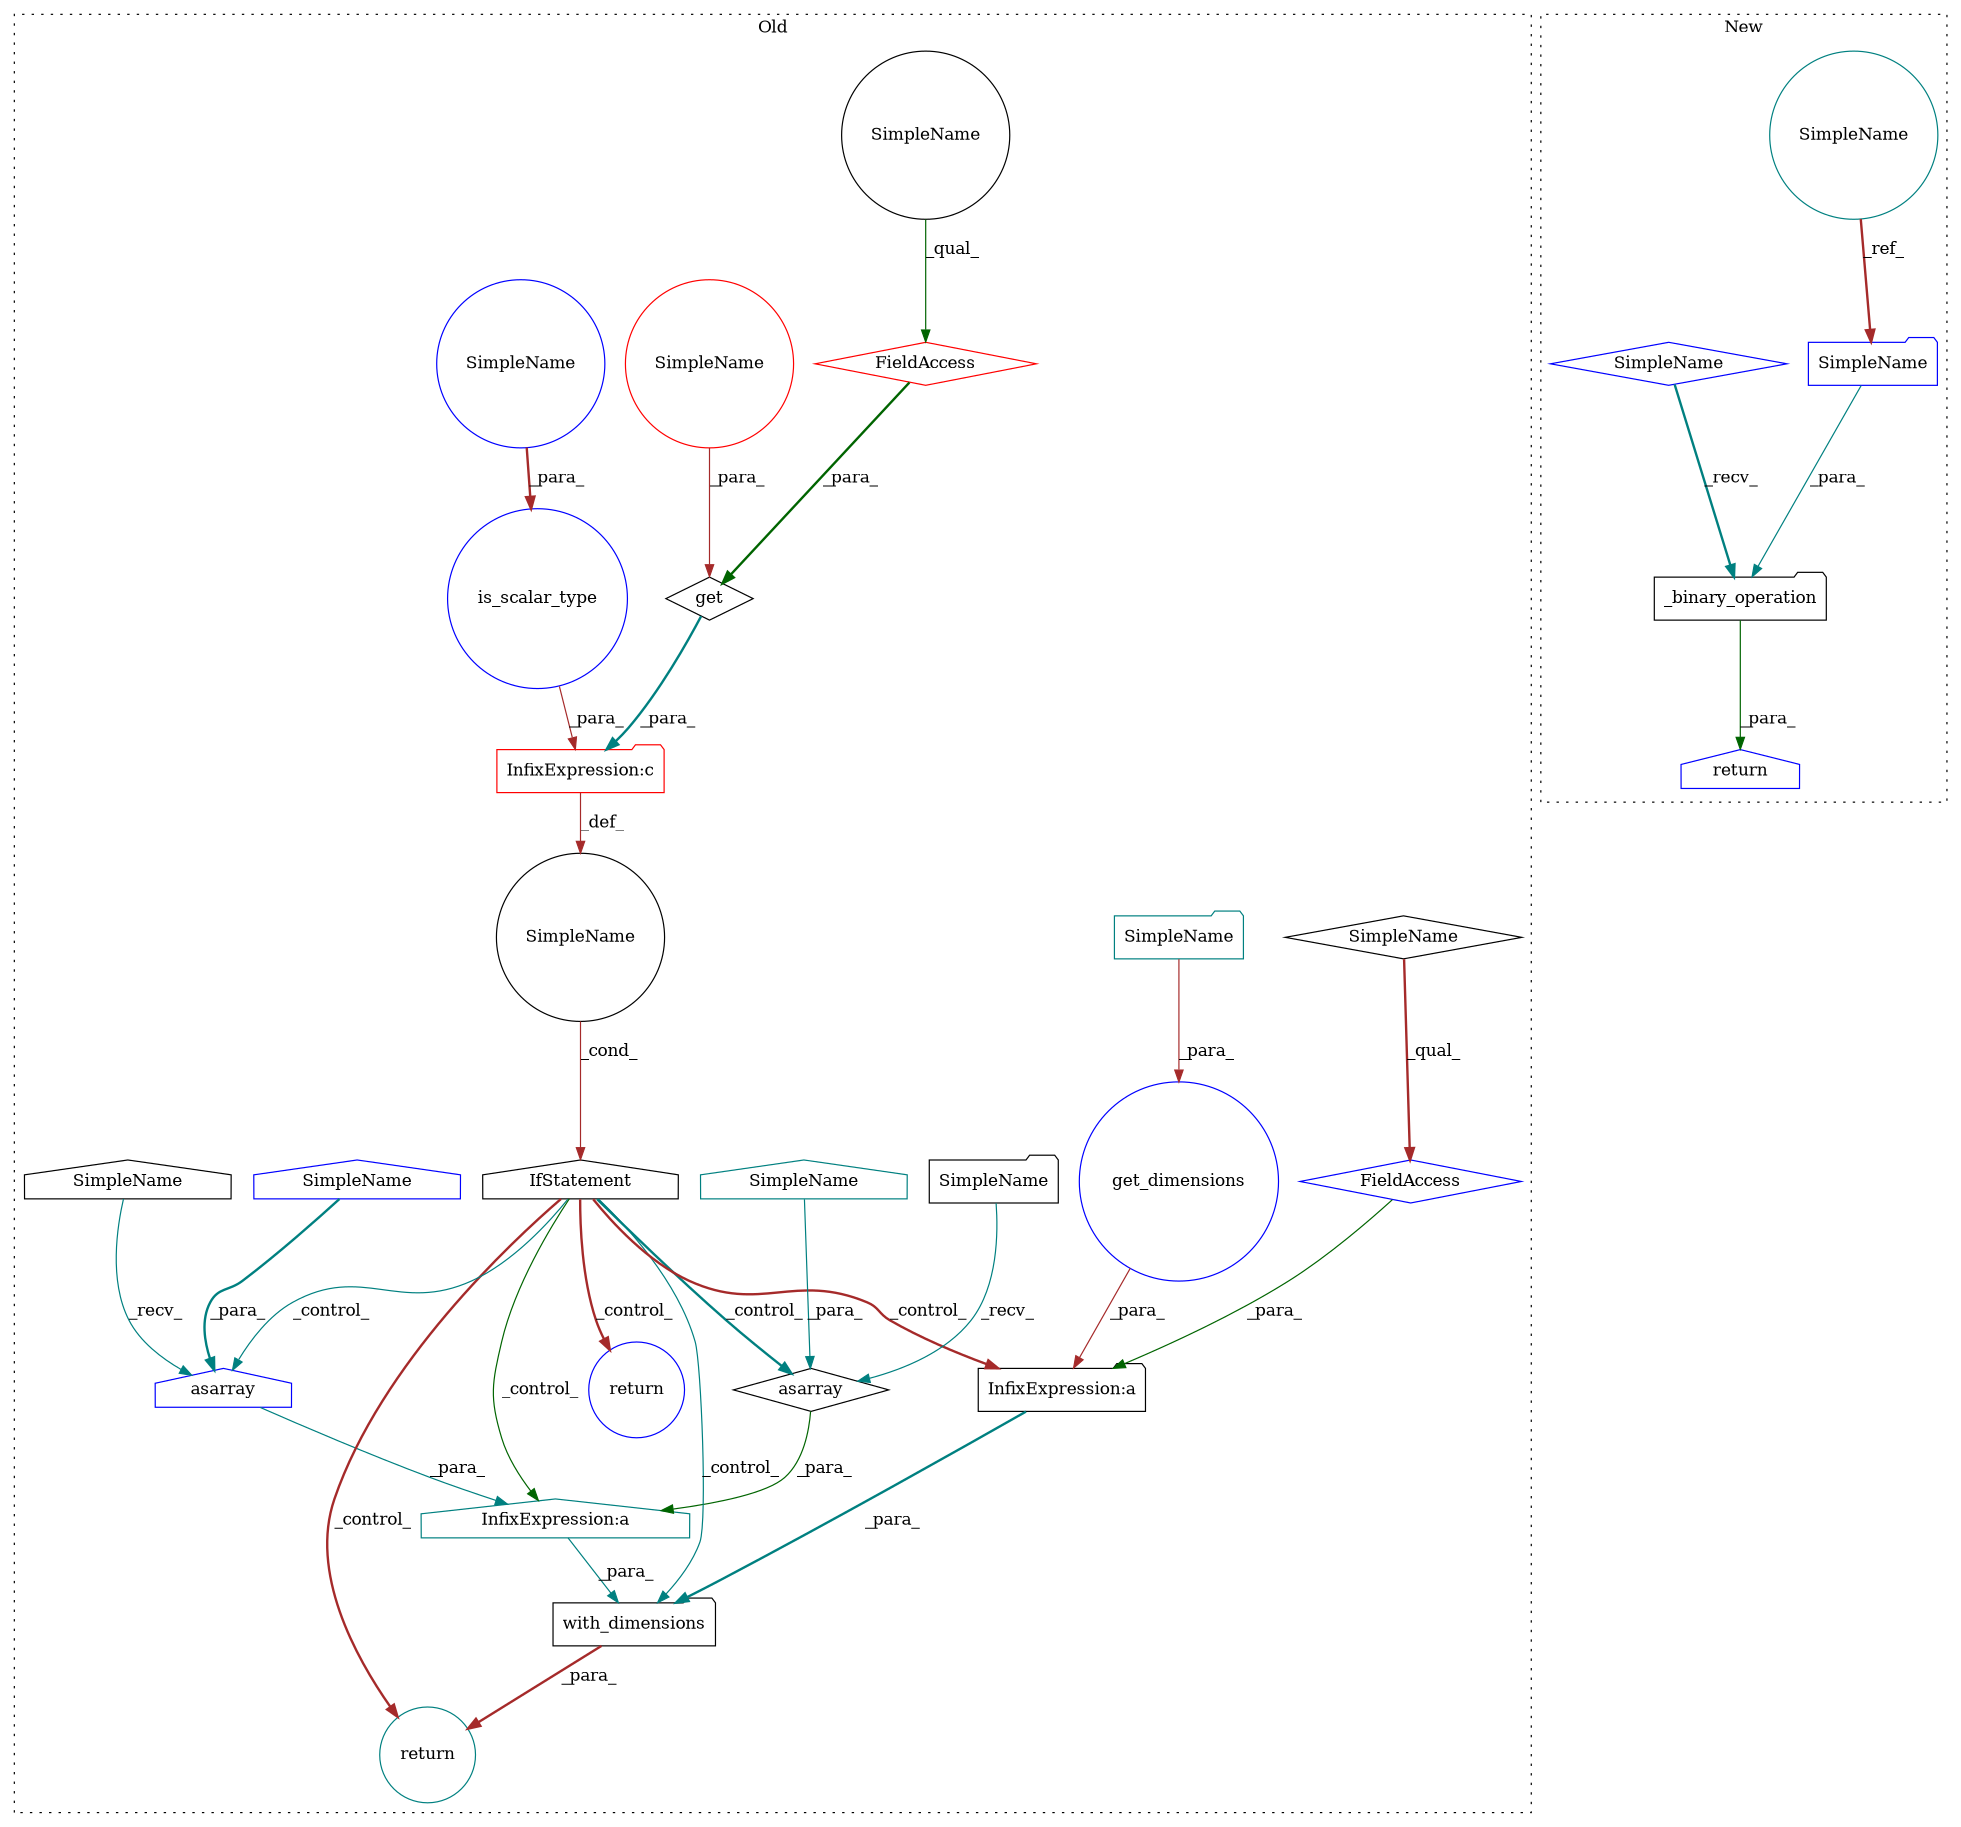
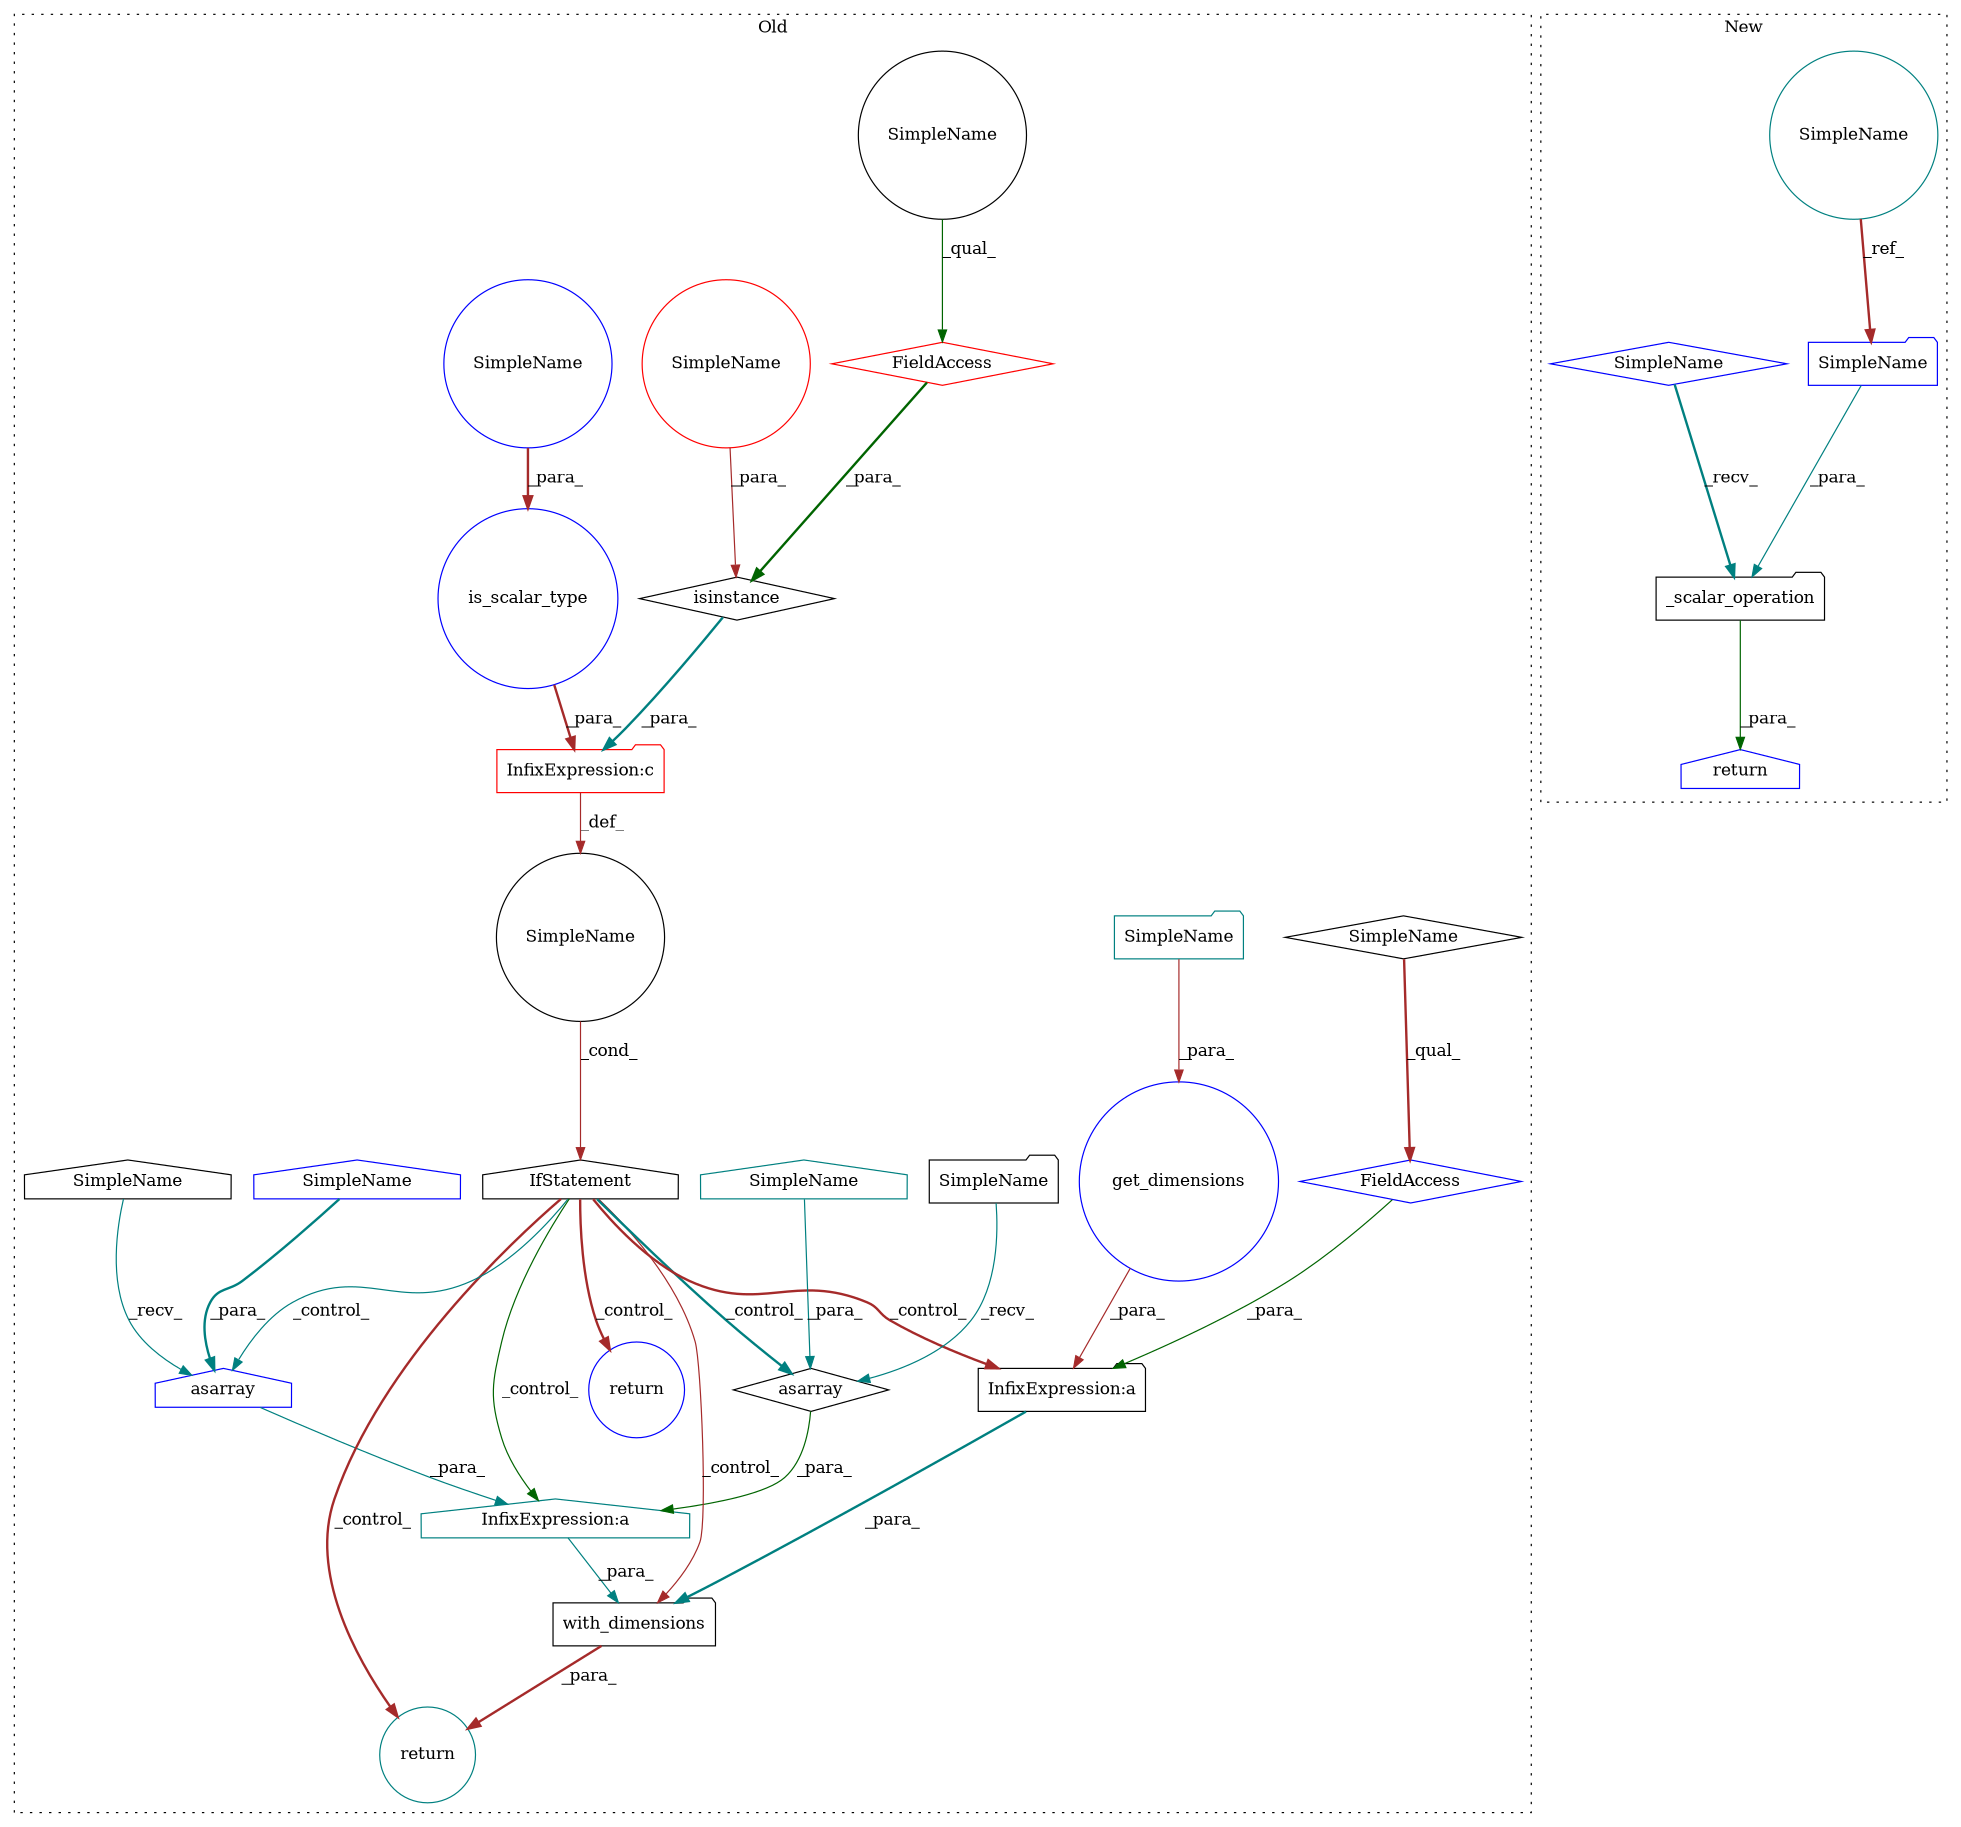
(710, 599) -> (737, 599)
(1740, 599) -> (1740, 599)
(566, 712) -> (562, 711)
(700, 1386) -> (700, 1386)
